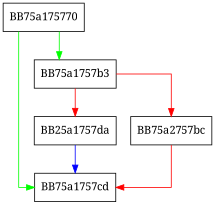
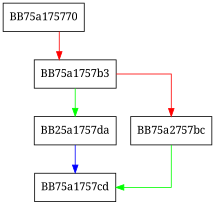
(59, 42) -> (59, 42)
(75, 98) -> (75, 98)
(19, 113) -> none
(169, 187) -> (169, 187)
